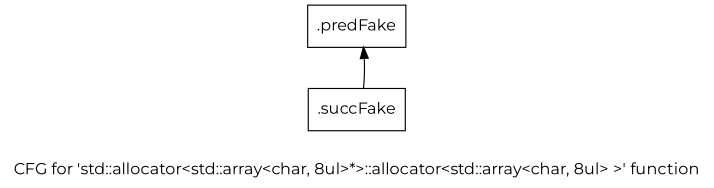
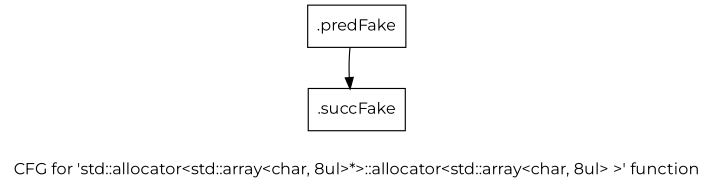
(364, 74) -> (349, 62)
